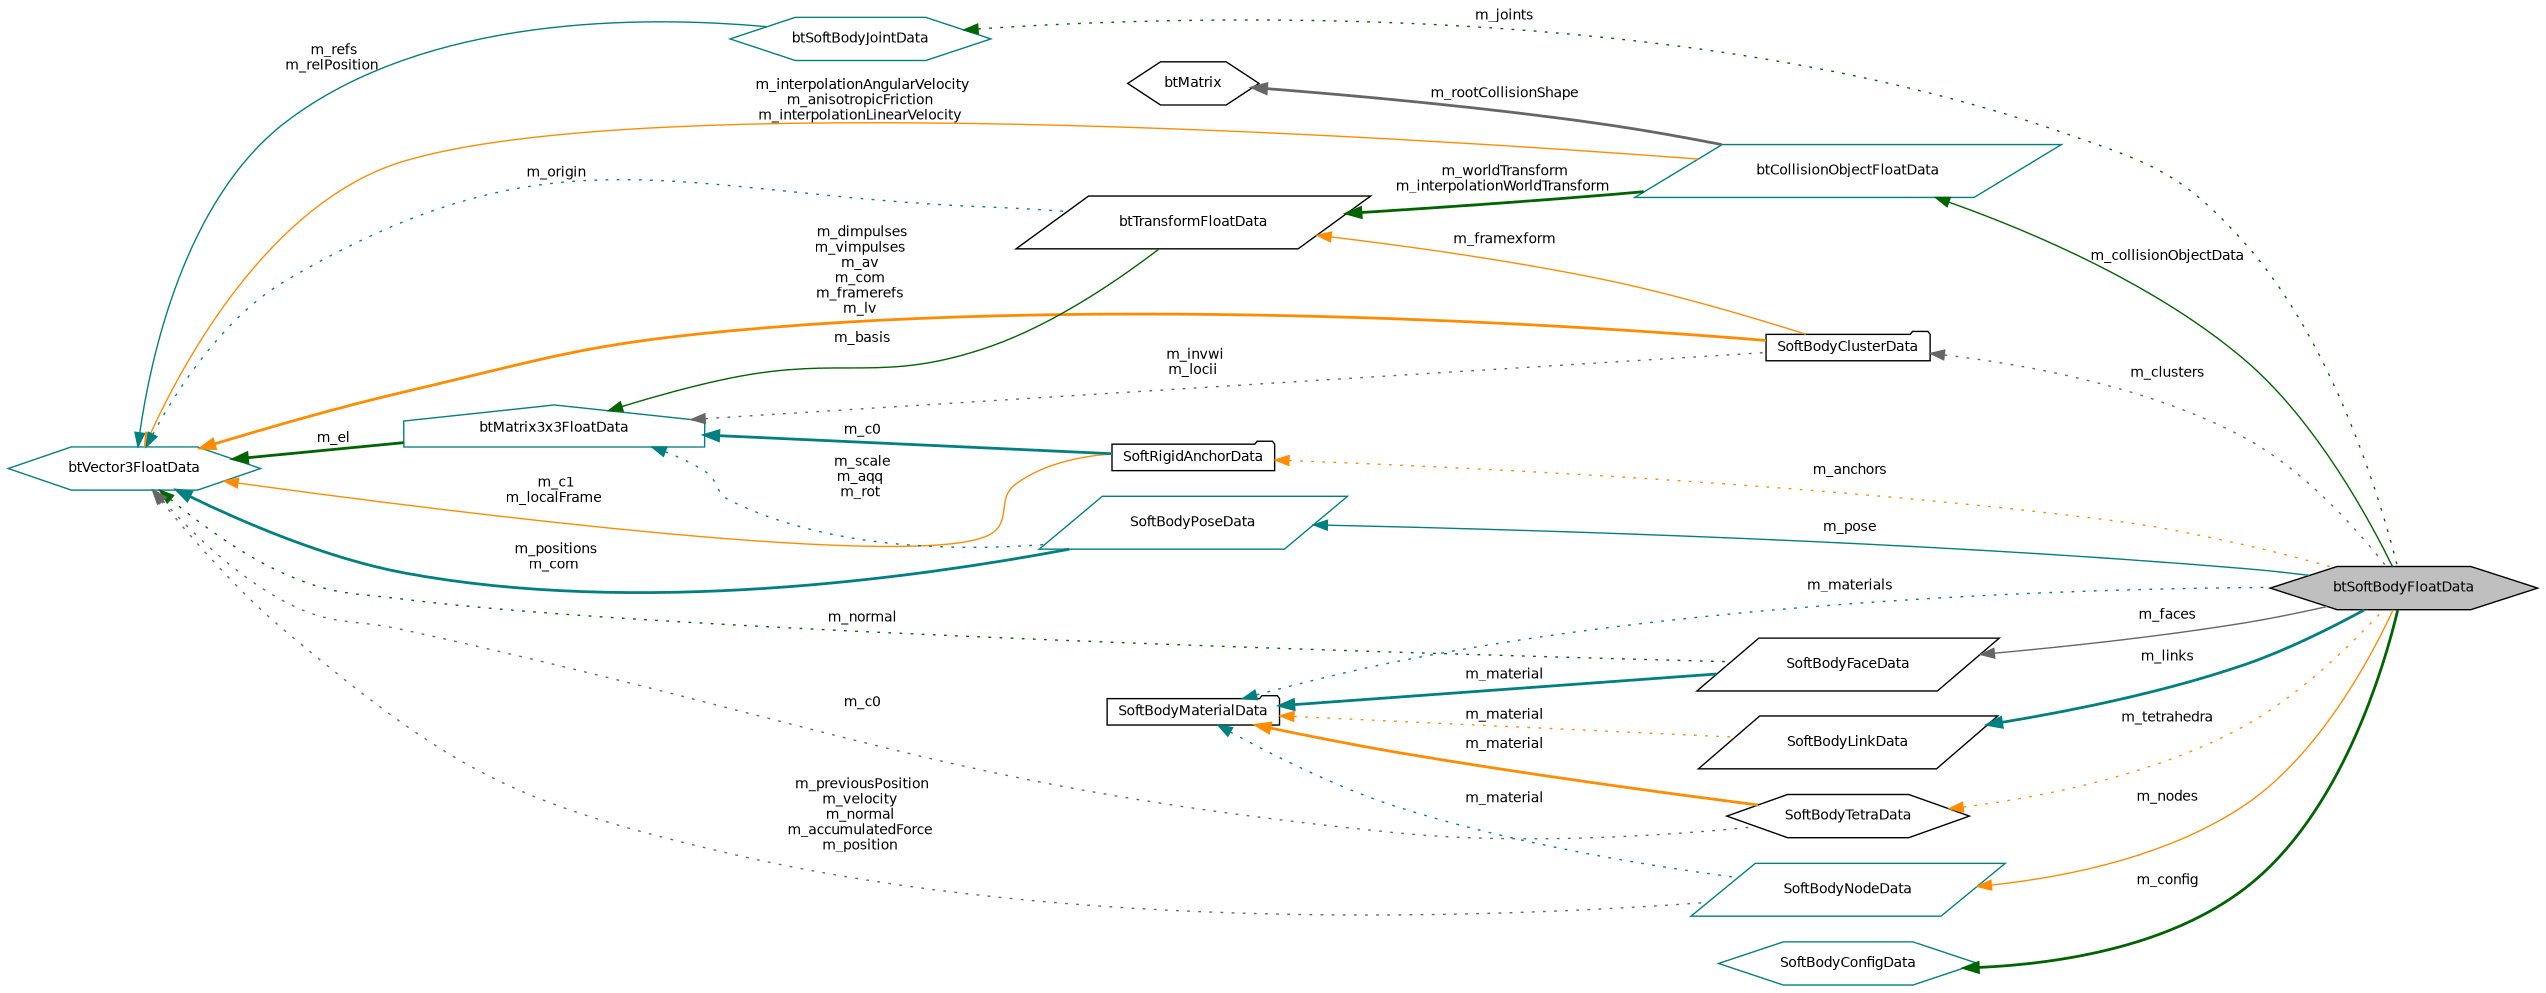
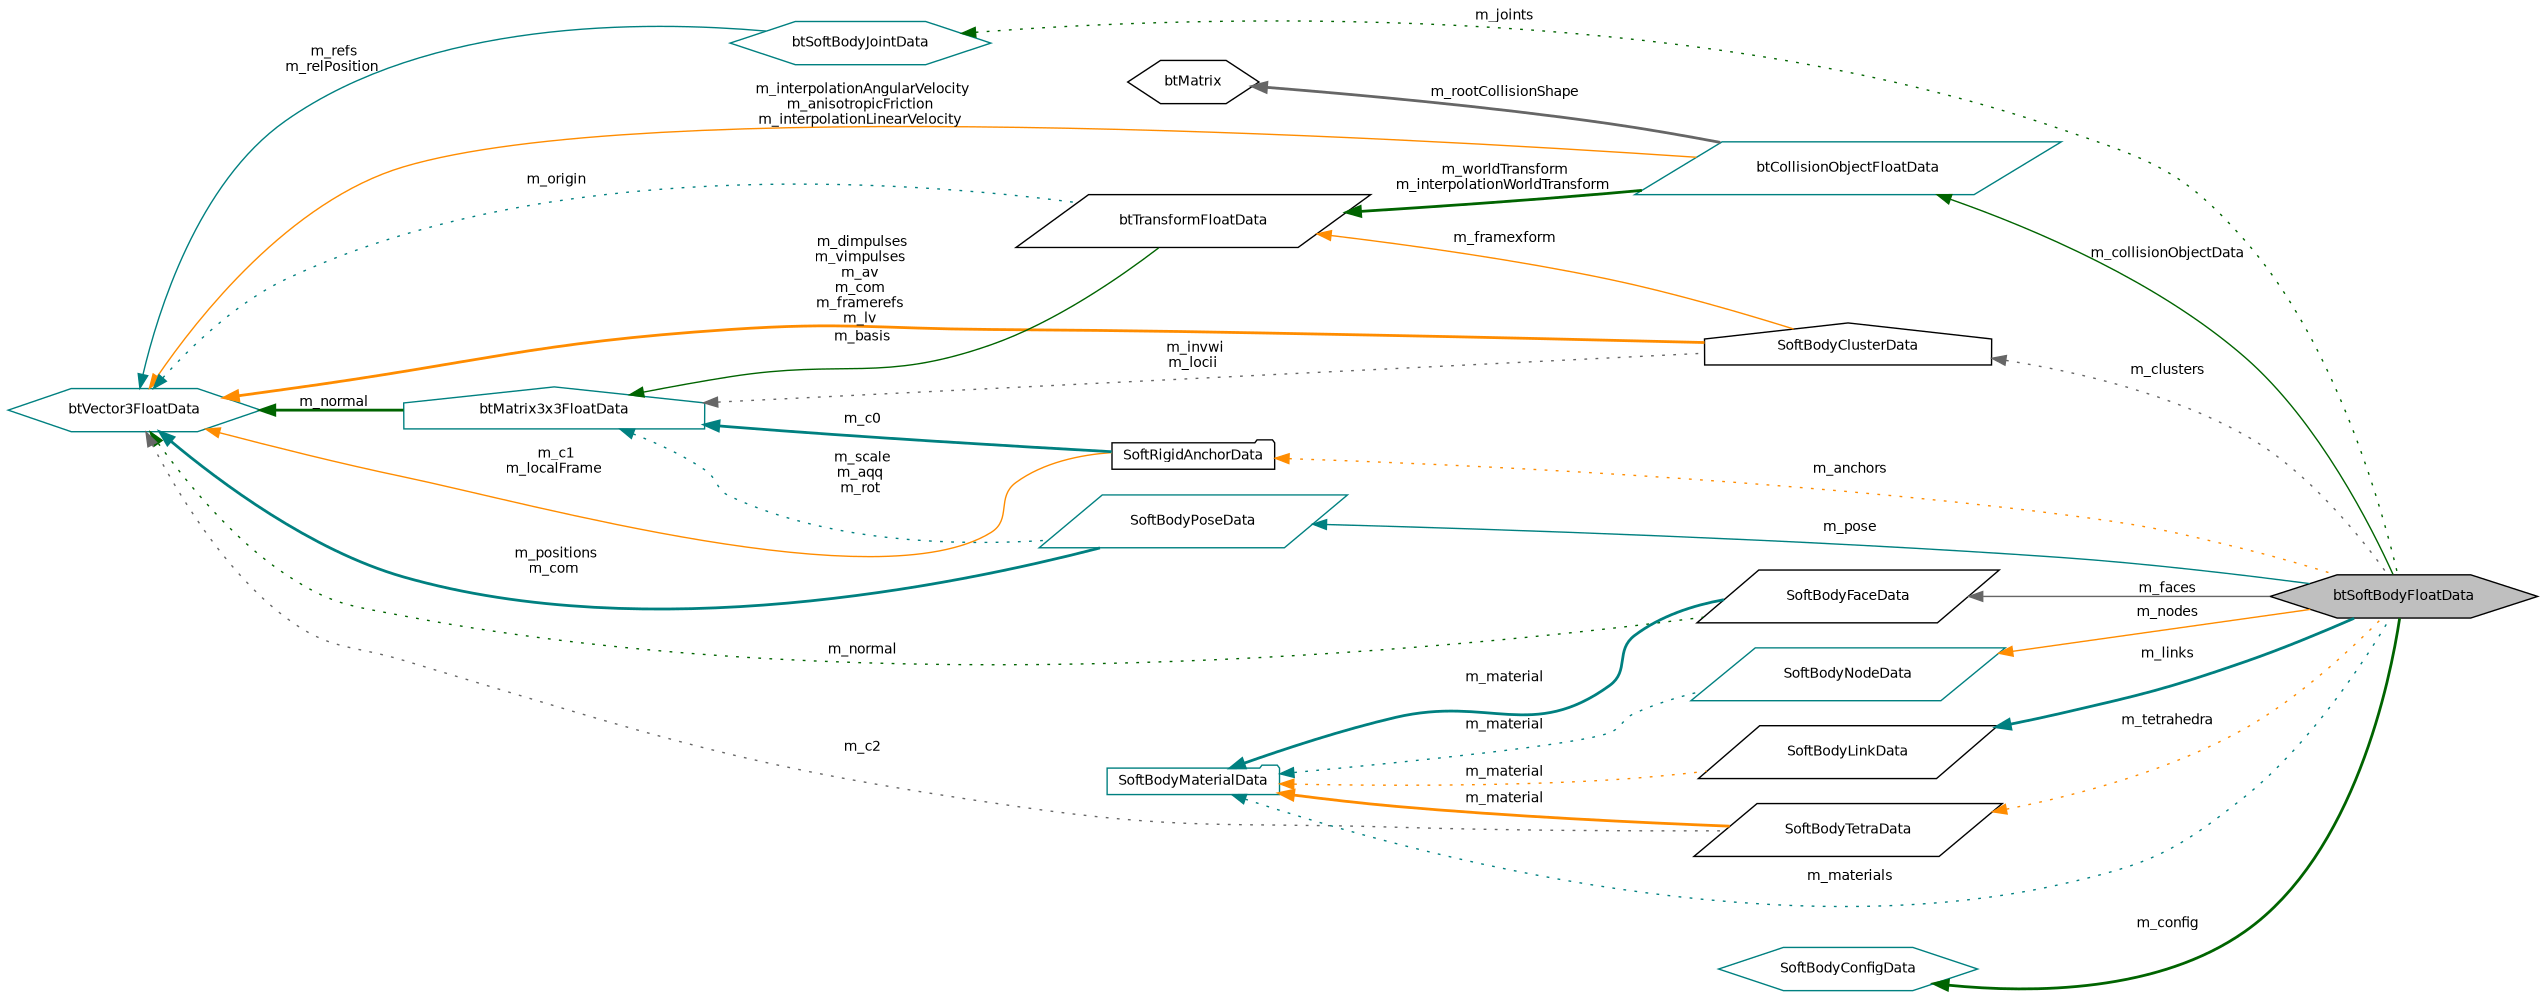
(1848, 348) -> (1848, 346)
(332, 439) -> (332, 402)
(860, 703) -> (860, 747)
(1193, 712) -> (1193, 781)
(1848, 816) -> (1848, 830)
(876, 881) -> none
